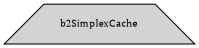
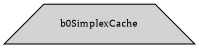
(99, 24) -> (99, 24)
